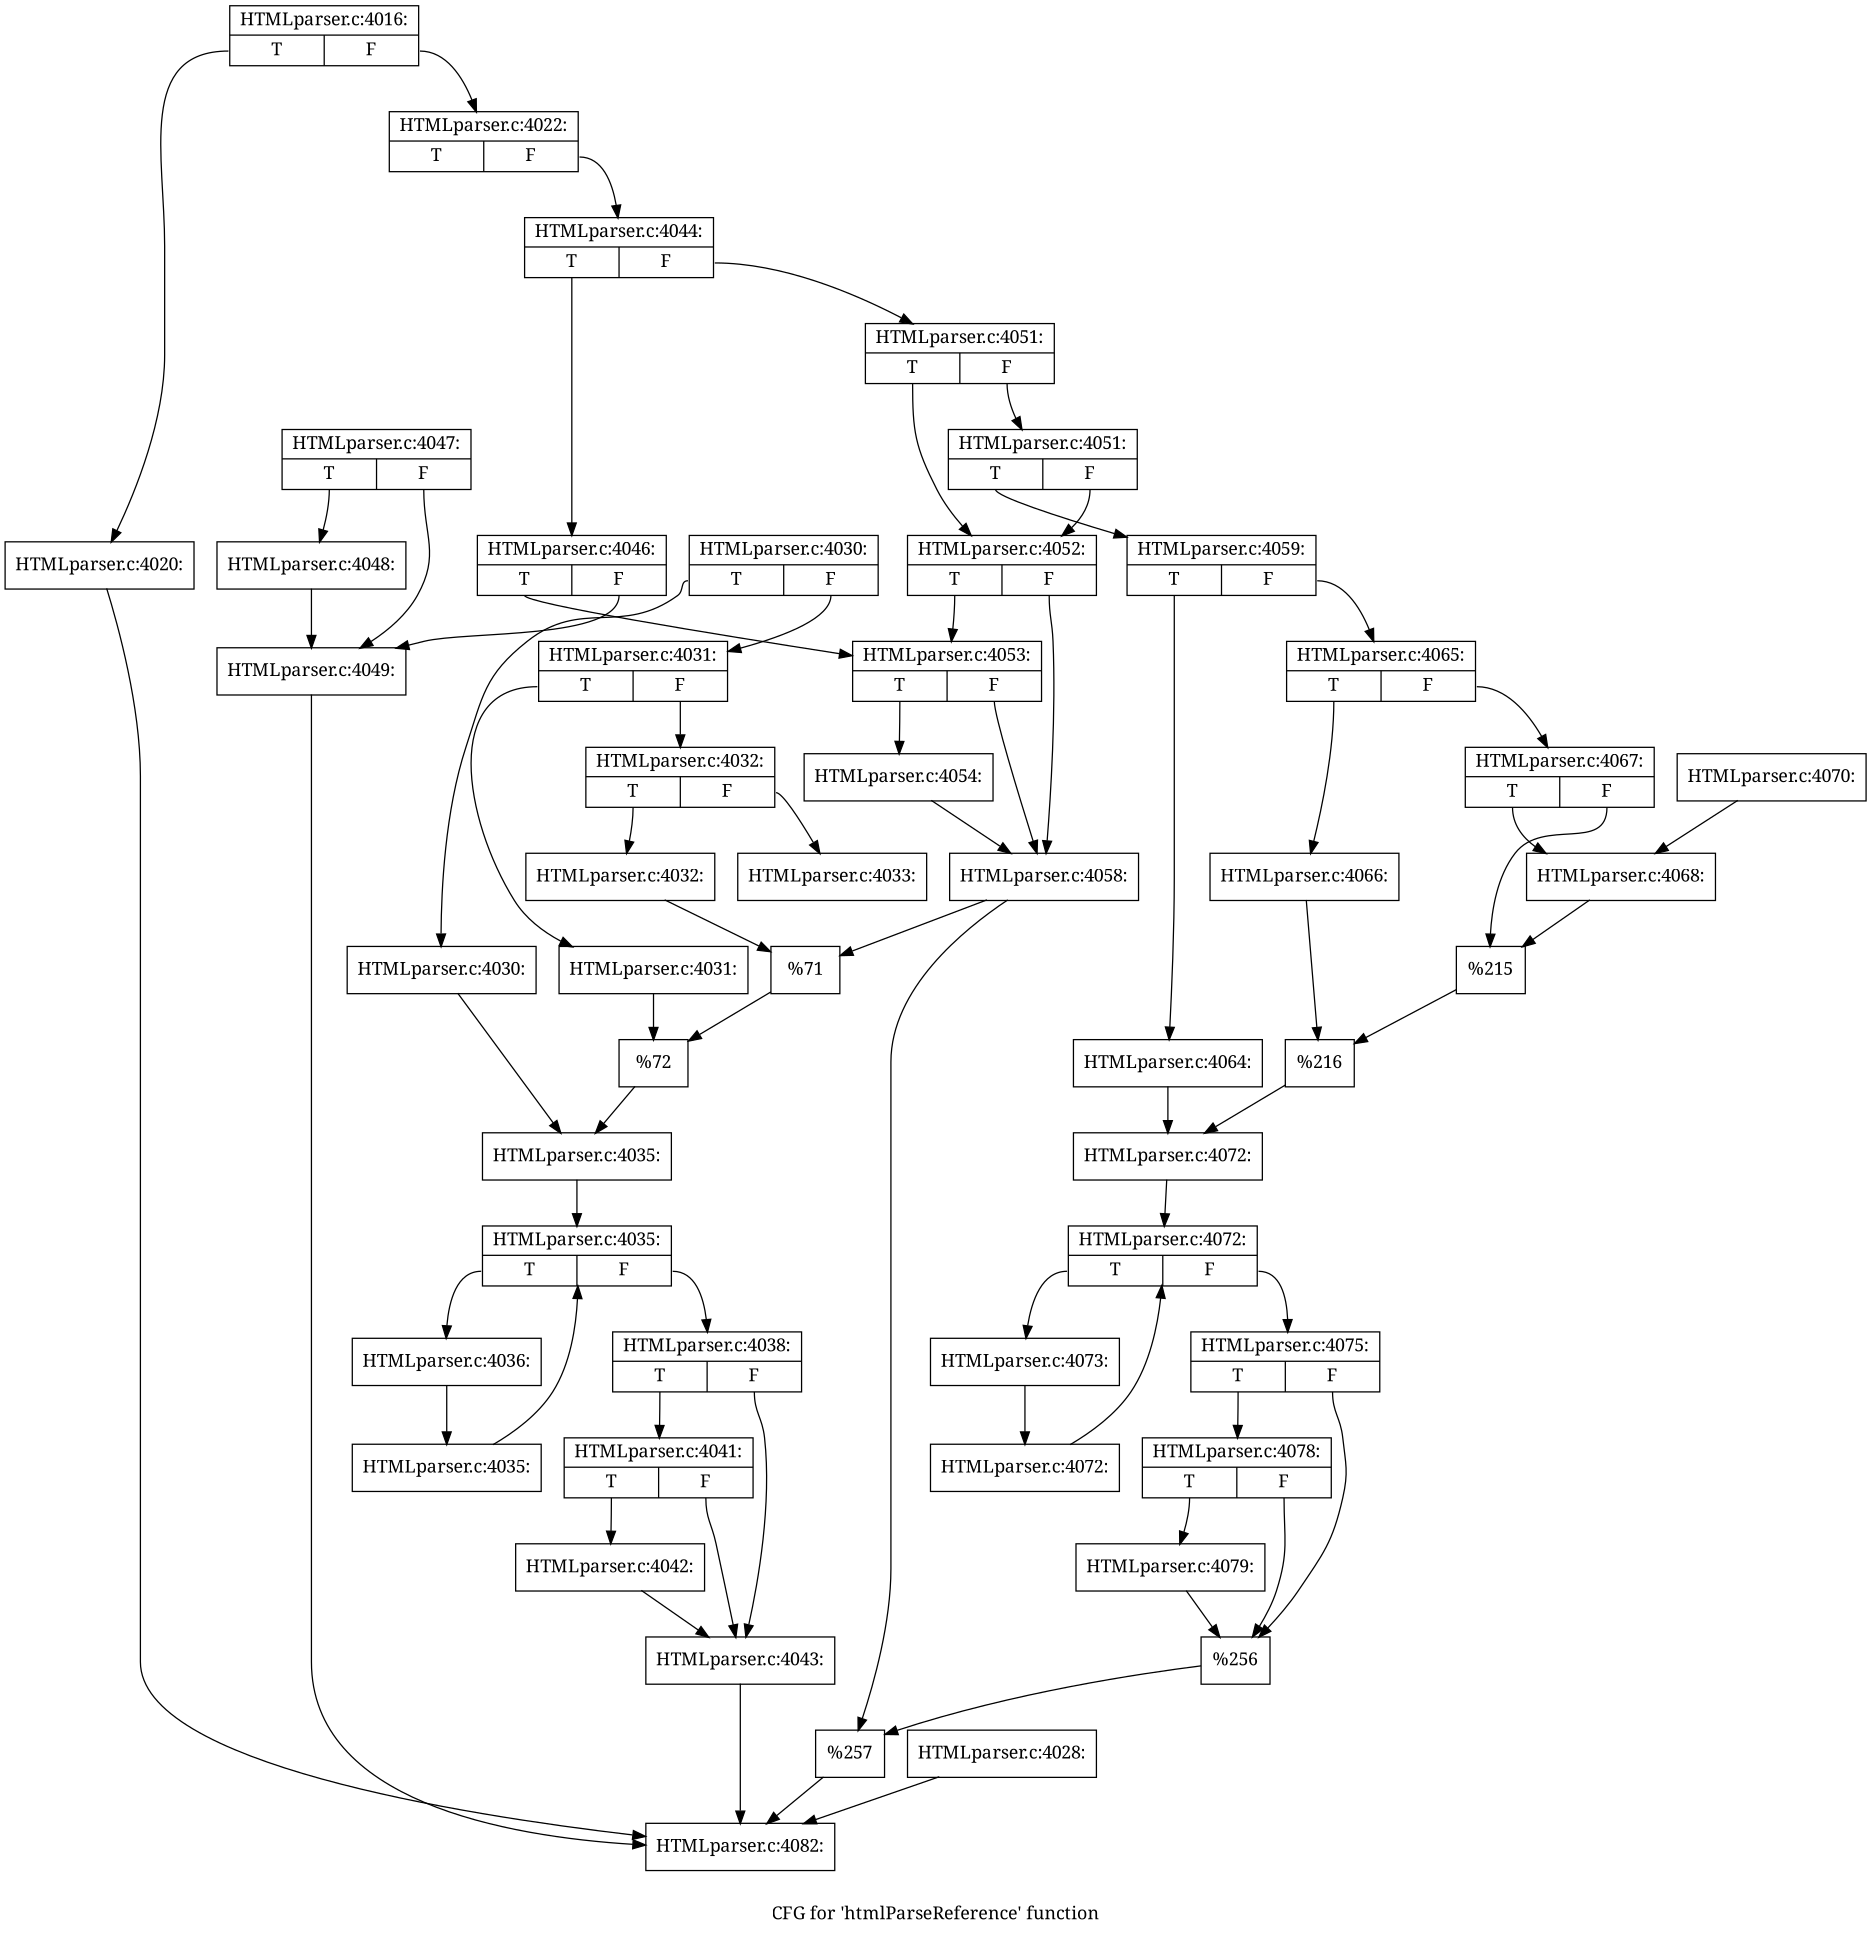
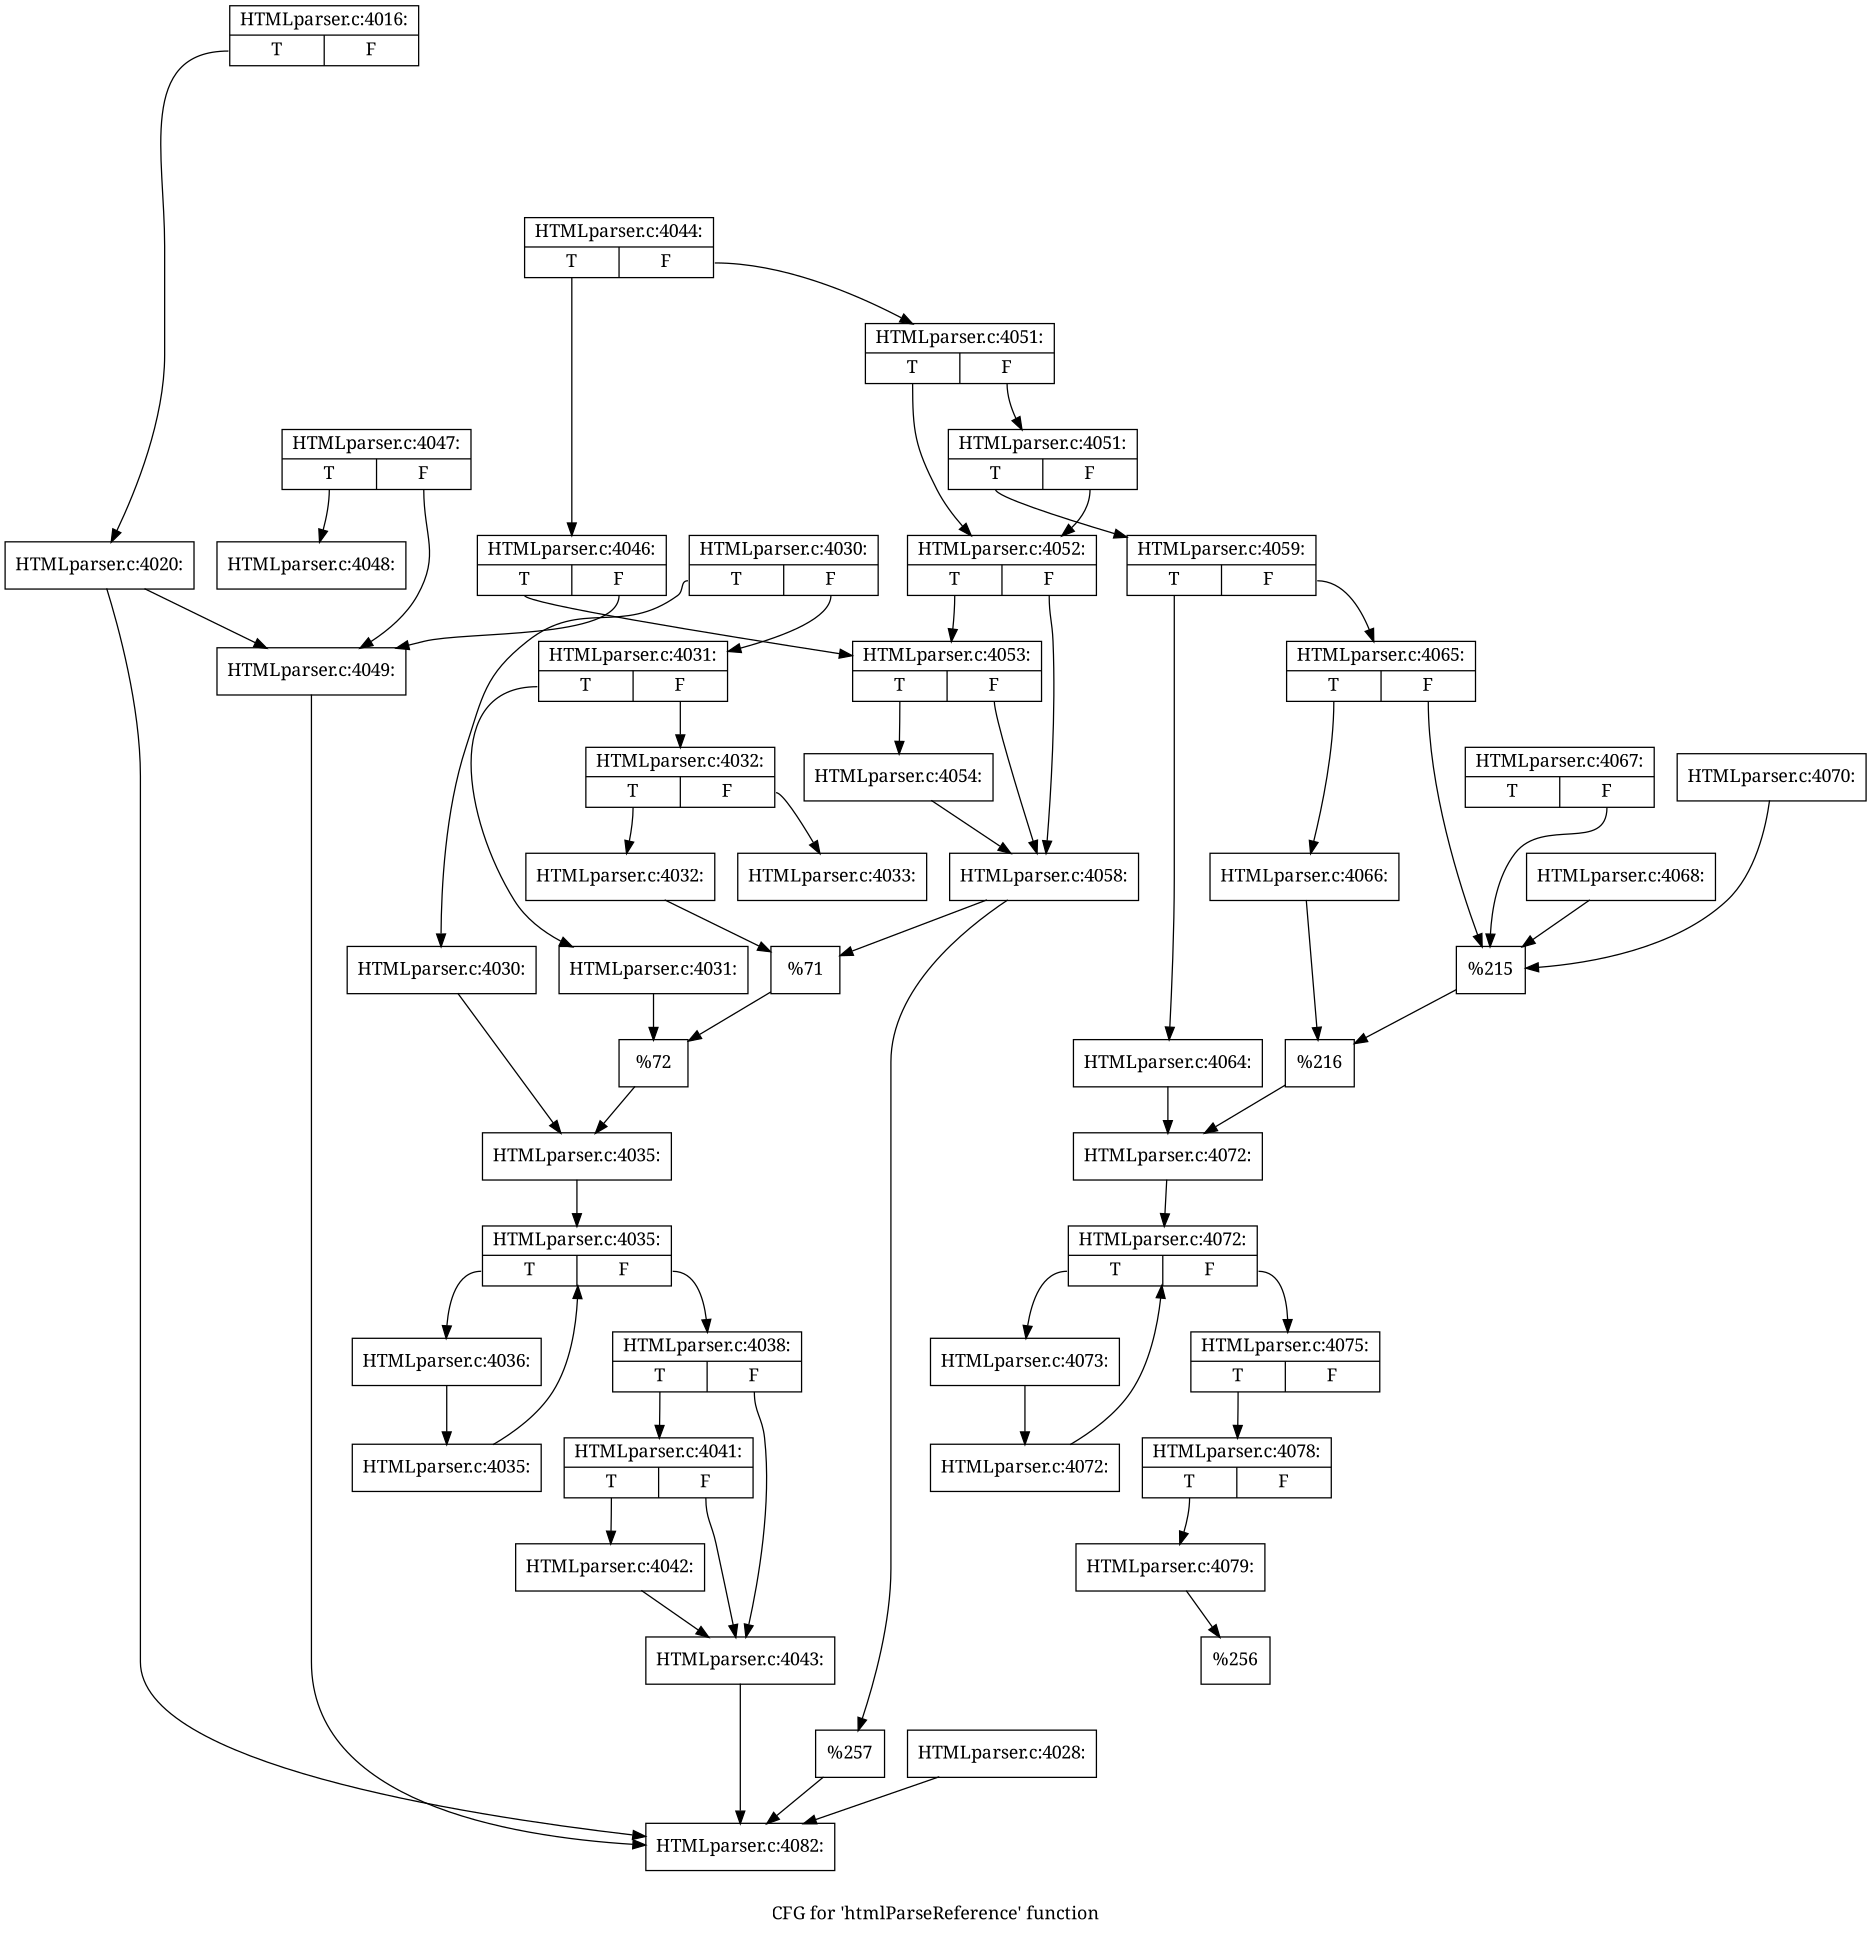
(484, 142) -> none
(311, 612) -> (200, 616)
(1515, 703) -> (1444, 820)
(1702, 823) -> (1689, 927)
(1519, 830) -> none
(1337, 1519) -> none
(1283, 1564) -> none
(1048, 1691) -> none
